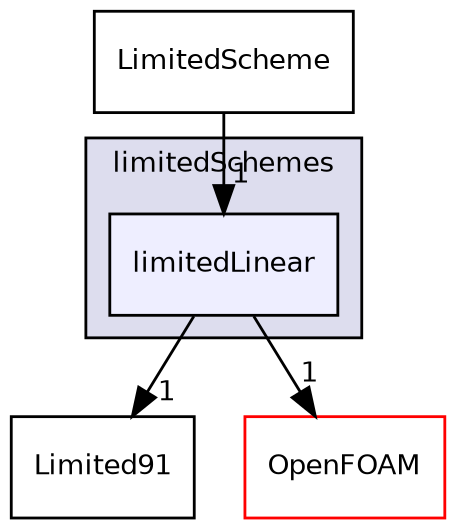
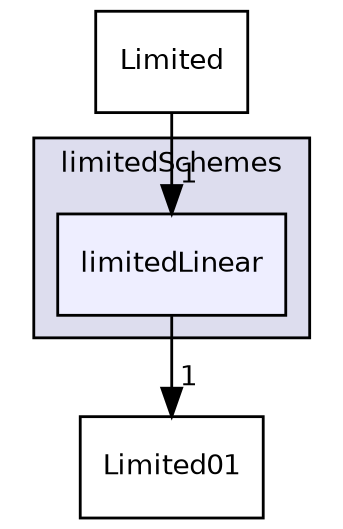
(224, 62) -> (172, 62)
(103, 467) -> (172, 467)
(345, 467) -> none
